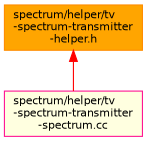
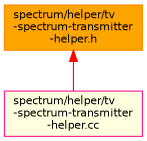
(73, 114) -> (73, 114)
